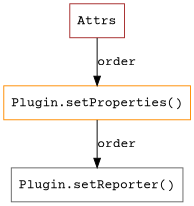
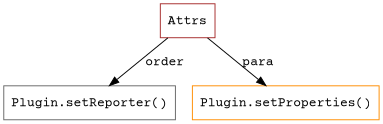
(117, 62) -> (258, 62)
(97, 139) -> (142, 59)
